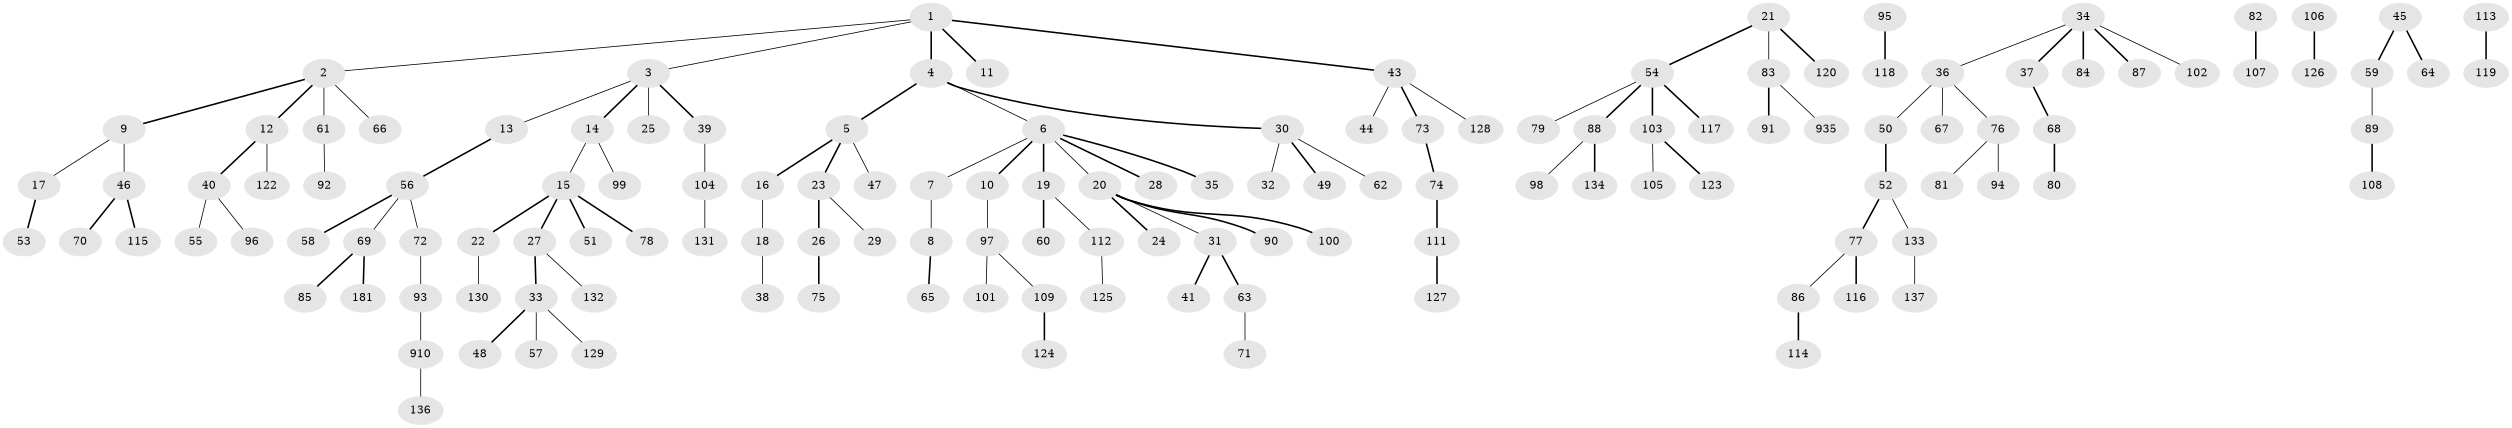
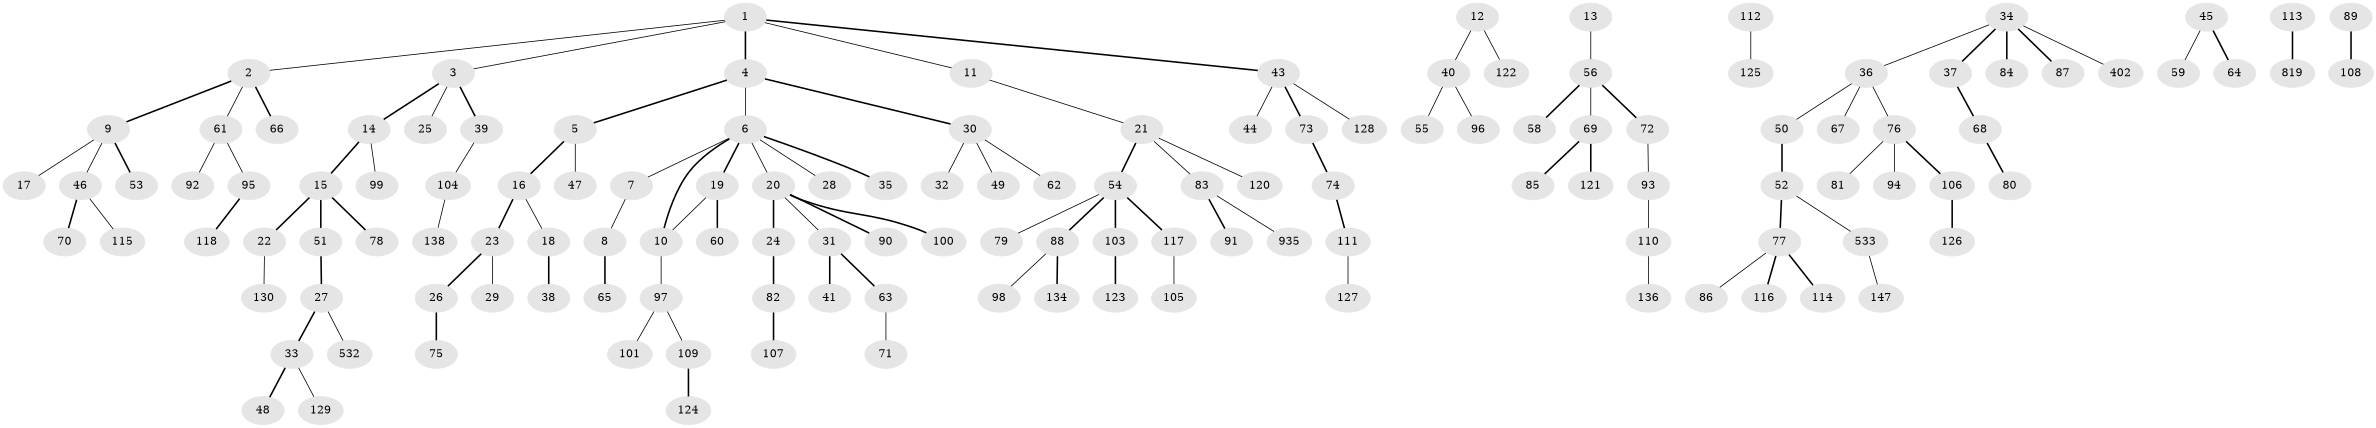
(959, 45) -> (858, 45)
(1798, 45) -> (1200, 157)
(2386, 45) -> (2193, 45)
(2197, 73) -> (2121, 73)
(2486, 73) -> (2292, 73)
(295, 101) -> none
(352, 101) -> (263, 102)
none -> (1057, 101)
(578, 102) -> none
(2372, 102) -> none
none -> (235, 158)
(238, 158) -> (1463, 45)
(457, 158) -> (1591, 45)
(578, 158) -> (345, 158)
(833, 158) -> (506, 214)
(1100, 158) -> (788, 158)
(1304, 158) -> (984, 158)
(1653, 158) -> (1174, 270)
none -> (1923, 158)
(32, 214) -> (123, 158)
(131, 214) -> (101, 214)
(414, 214) -> (1619, 101)
(549, 214) -> (321, 270)
(1072, 214) -> (689, 214)
(705, 242) -> (435, 242)
(1915, 242) -> (1866, 242)
(763, 270) -> (549, 270)
none -> (774, 270)
(1437, 270) -> (1348, 270)
(363, 298) -> (1591, 186)
(594, 298) -> (350, 354)
(1915, 298) -> (1881, 298)
(1798, 326) -> (1801, 270)
(421, 354) -> (1649, 242)
(536, 354) -> none
